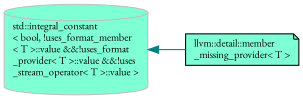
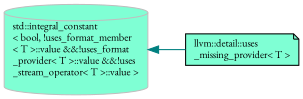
(242, 50) -> (242, 50)
